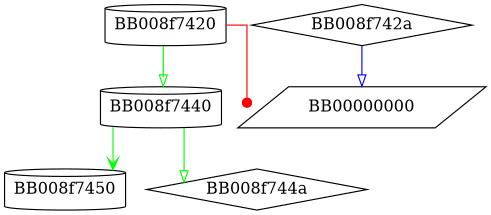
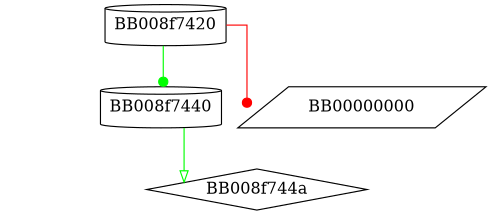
(362, 25) -> none
(163, 62) -> (163, 62)
(65, 190) -> none
